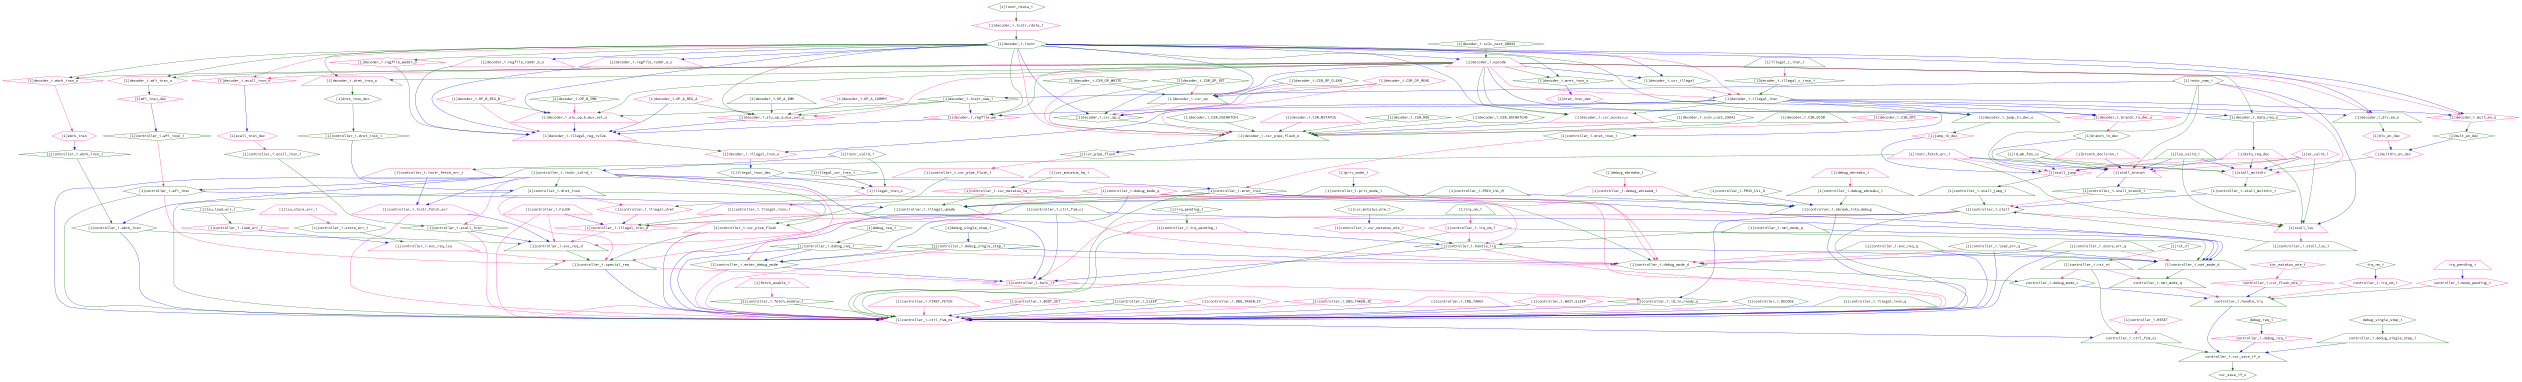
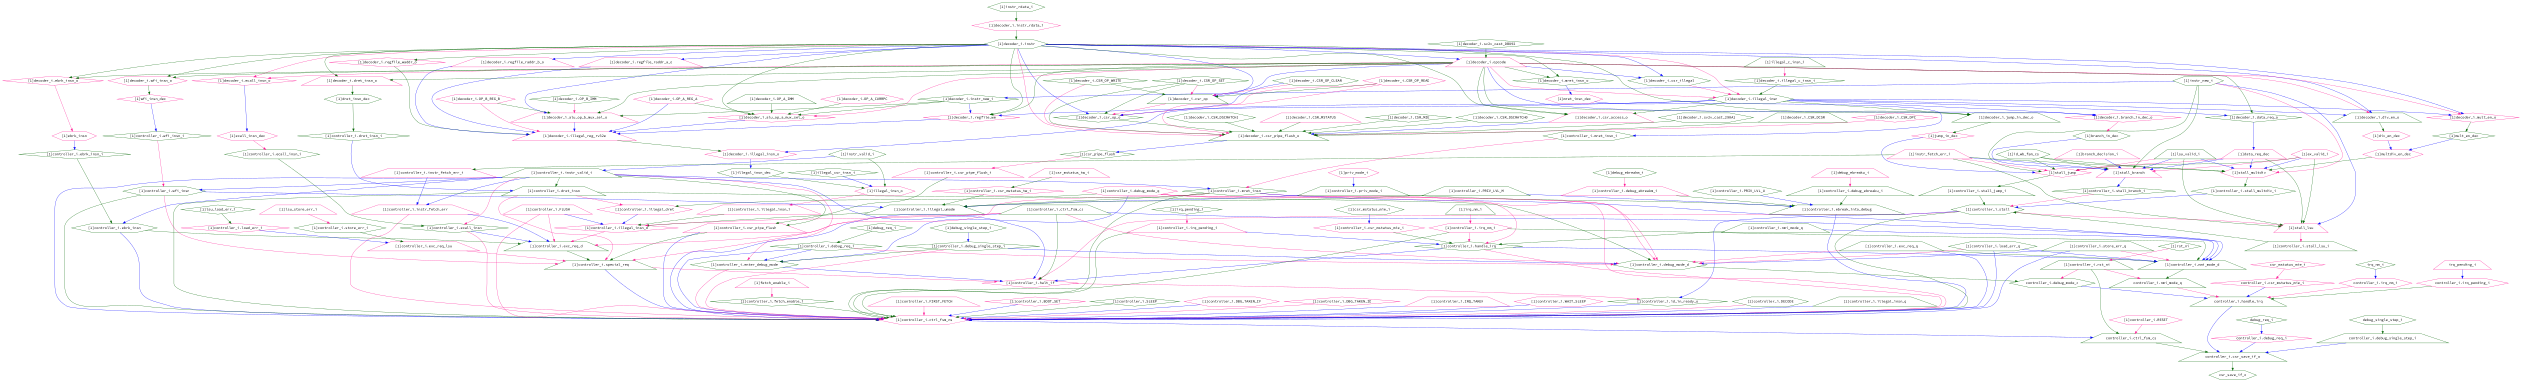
(1187, 218) -> (1187, 218)
(2273, 283) -> (2273, 283)
(2462, 283) -> (2462, 283)
